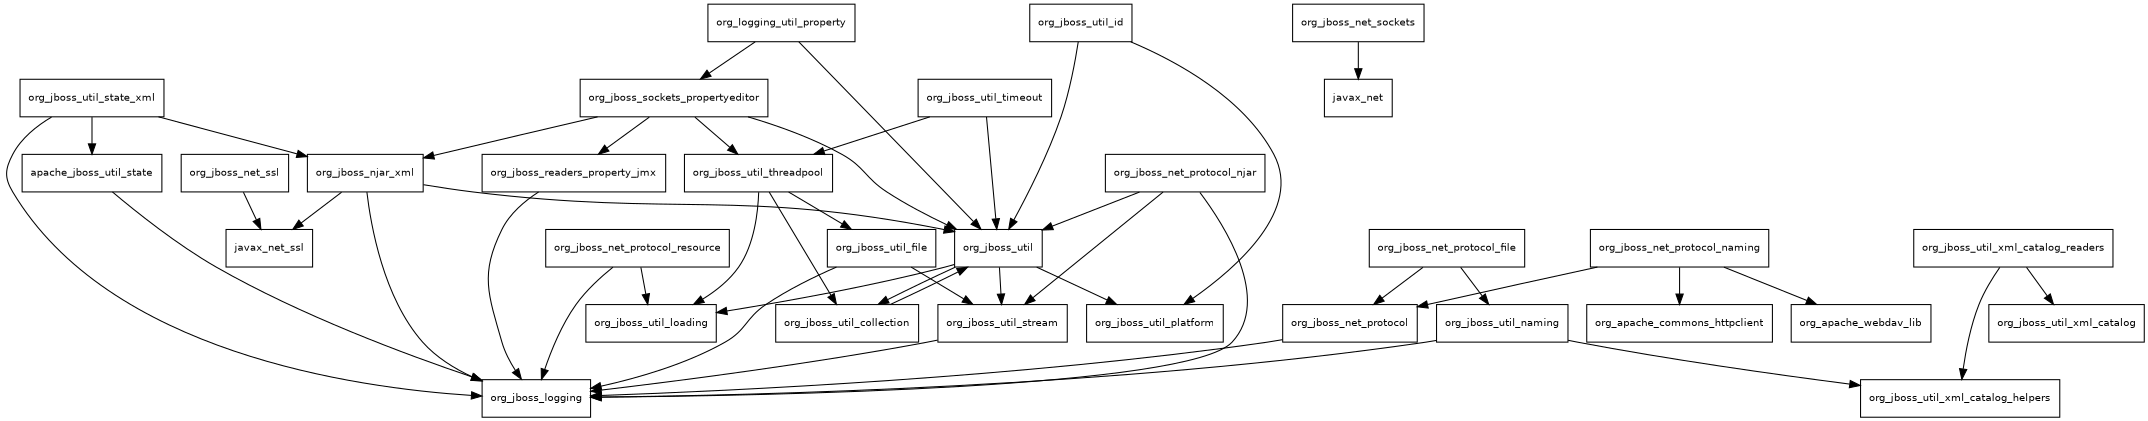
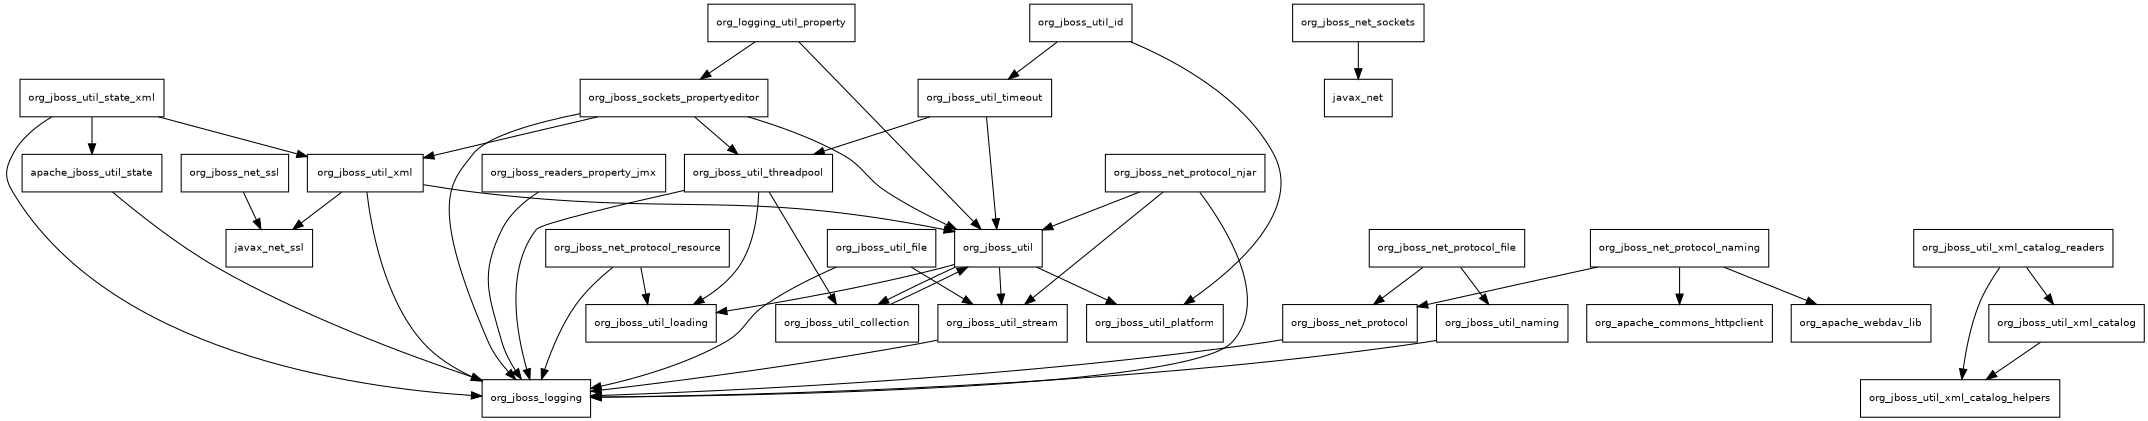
(628, 133) -> (450, 208)
(1055, 134) -> (1037, 57)
(365, 173) -> (365, 173)
(807, 203) -> (540, 227)
(1708, 364) -> (2018, 358)
